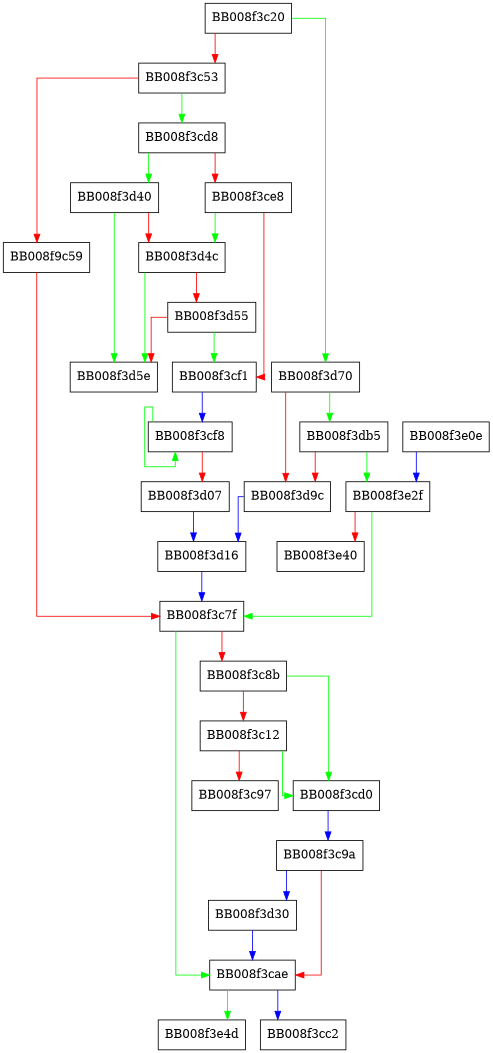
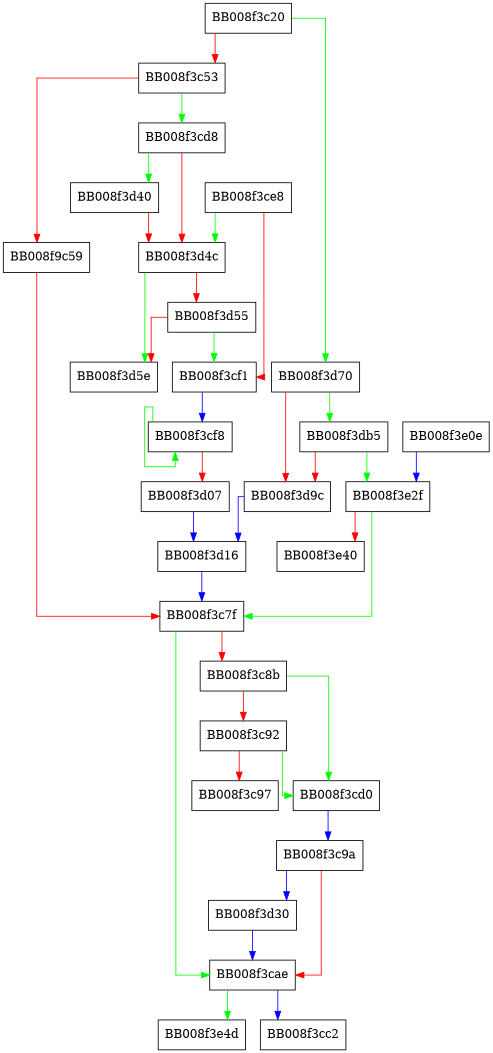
(215, 164) -> (182, 194)
(114, 283) -> none
(243, 736) -> (243, 736)
